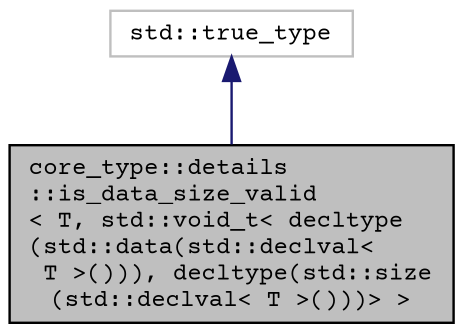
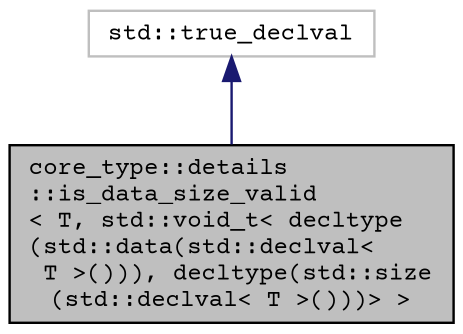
(232, 34) -> (232, 34)
